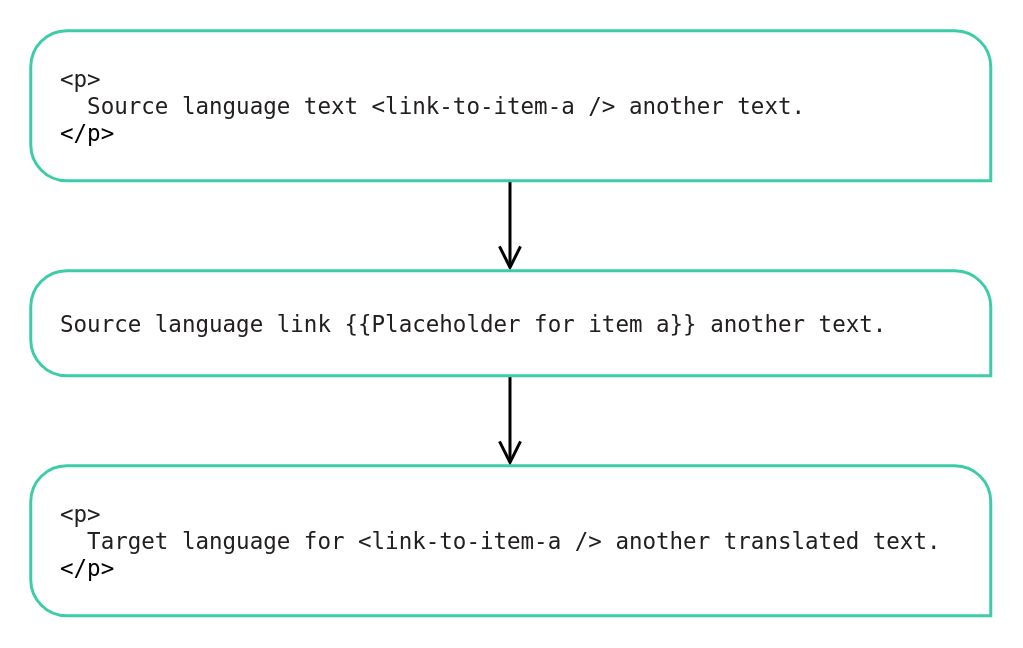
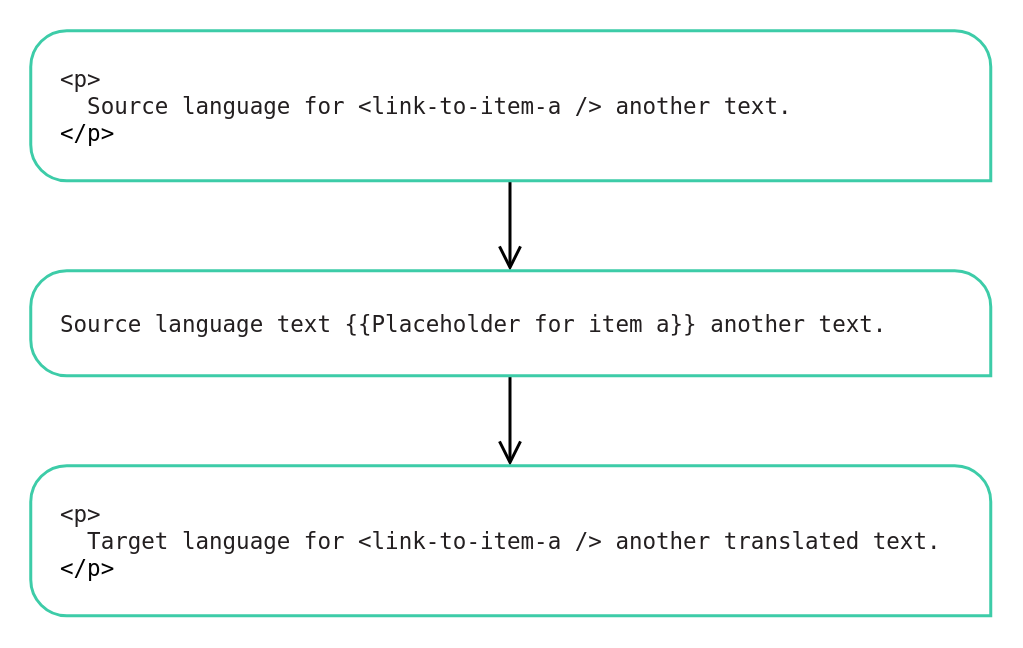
(362, 106) -> (356, 106)
(401, 323) -> (407, 323)
